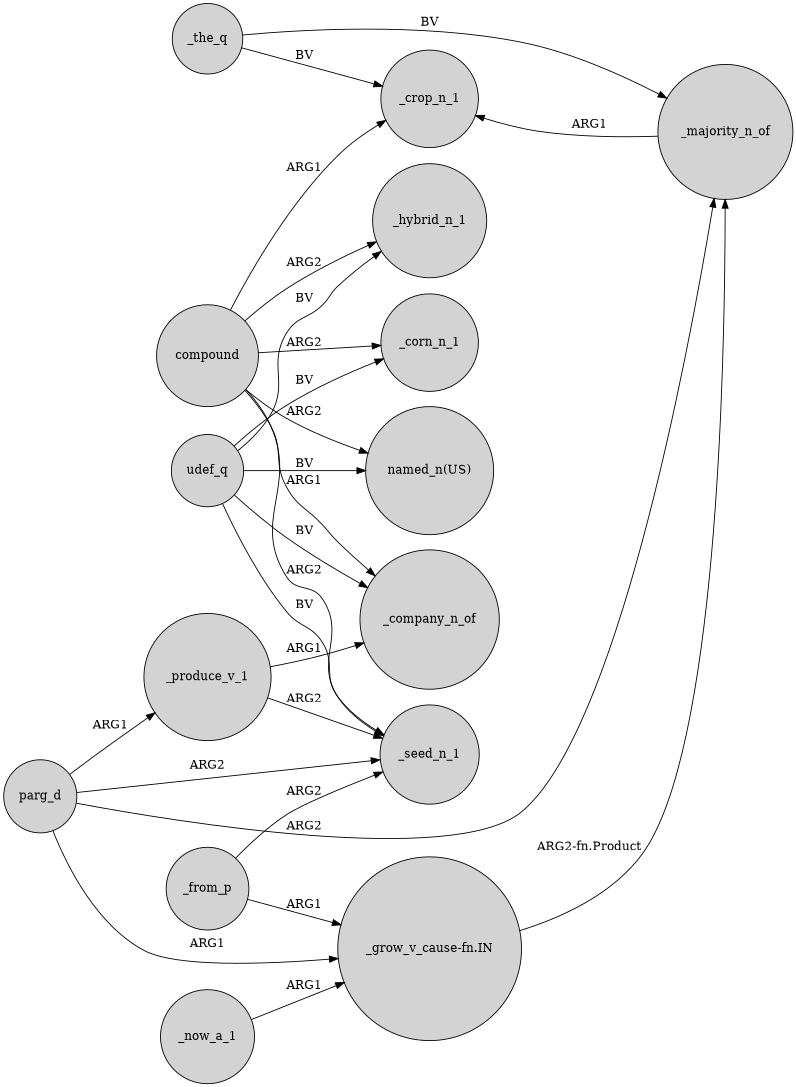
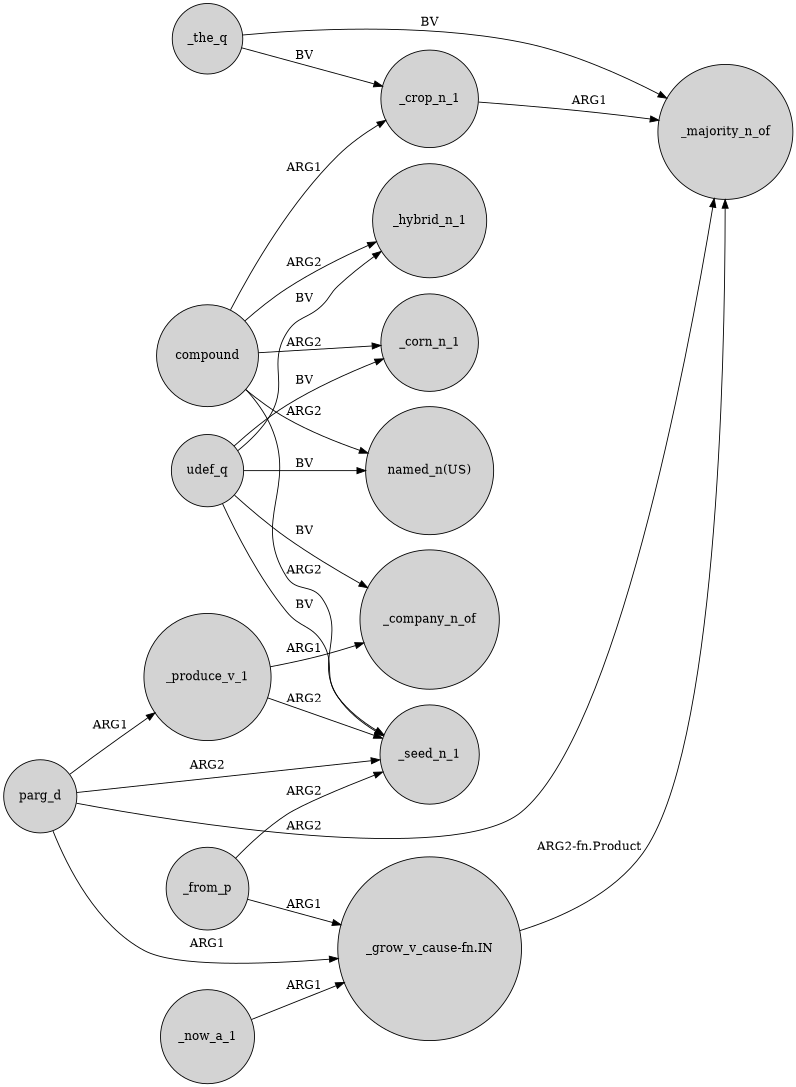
(570, 135) -> (564, 109)
(289, 491) -> none
